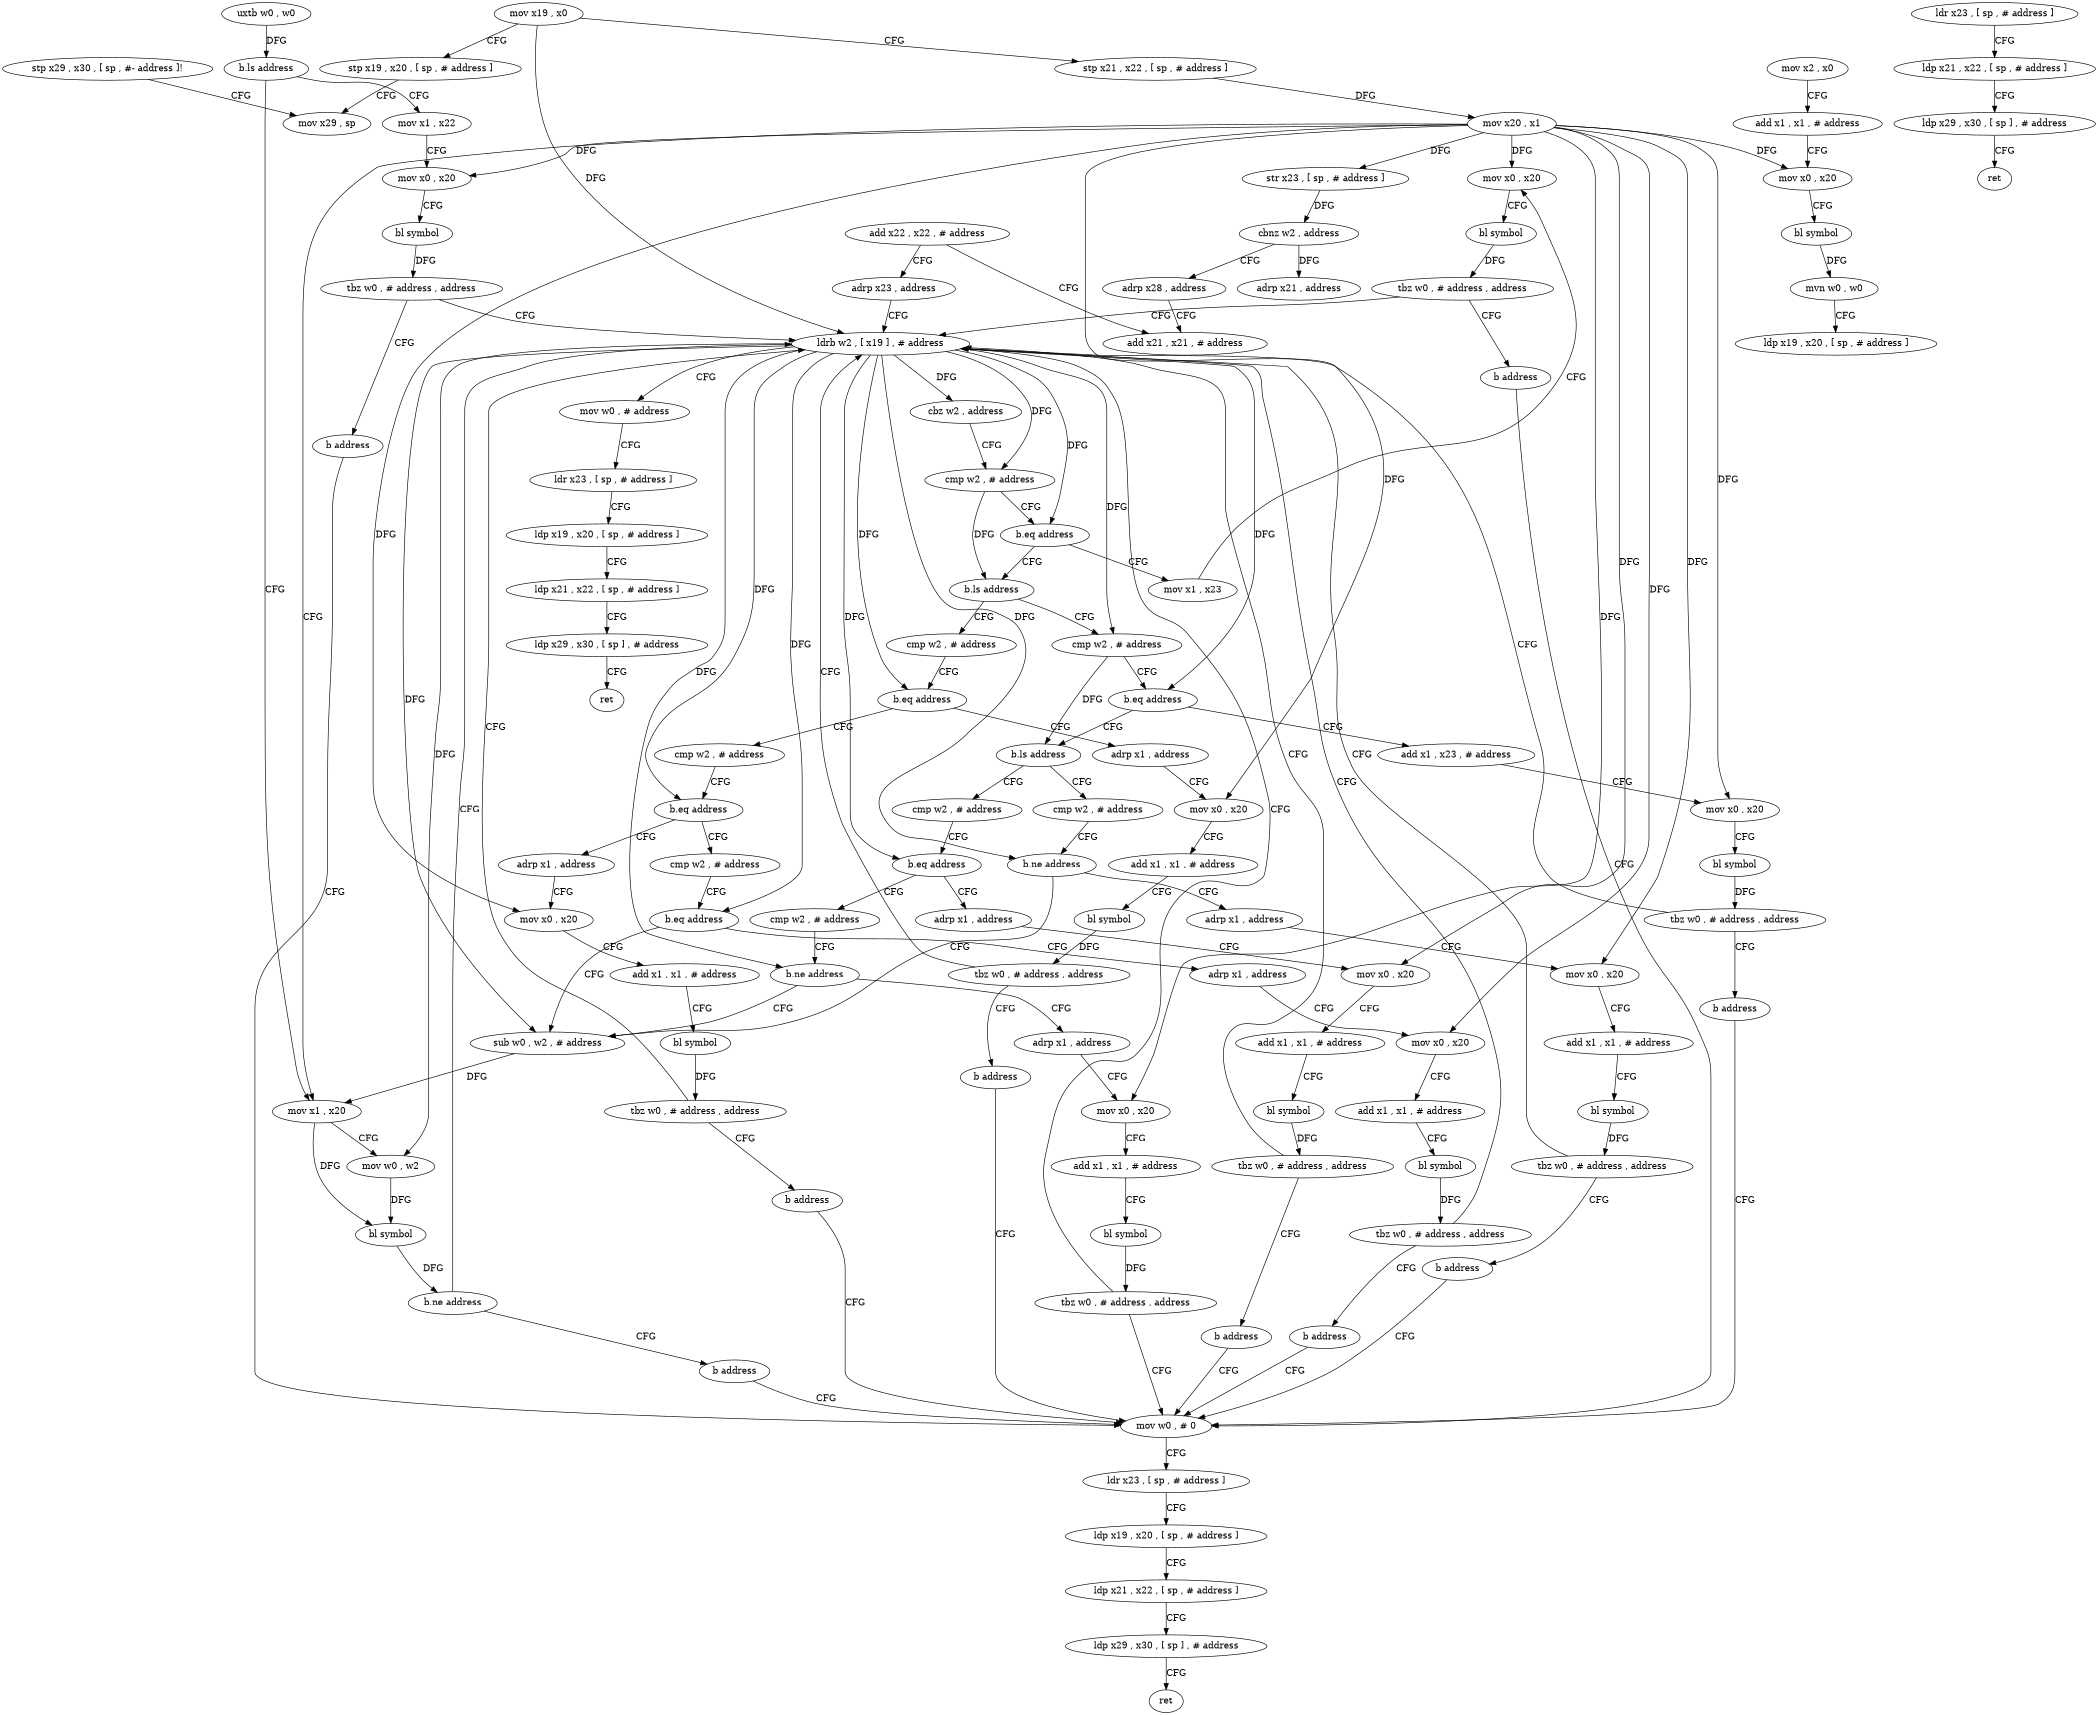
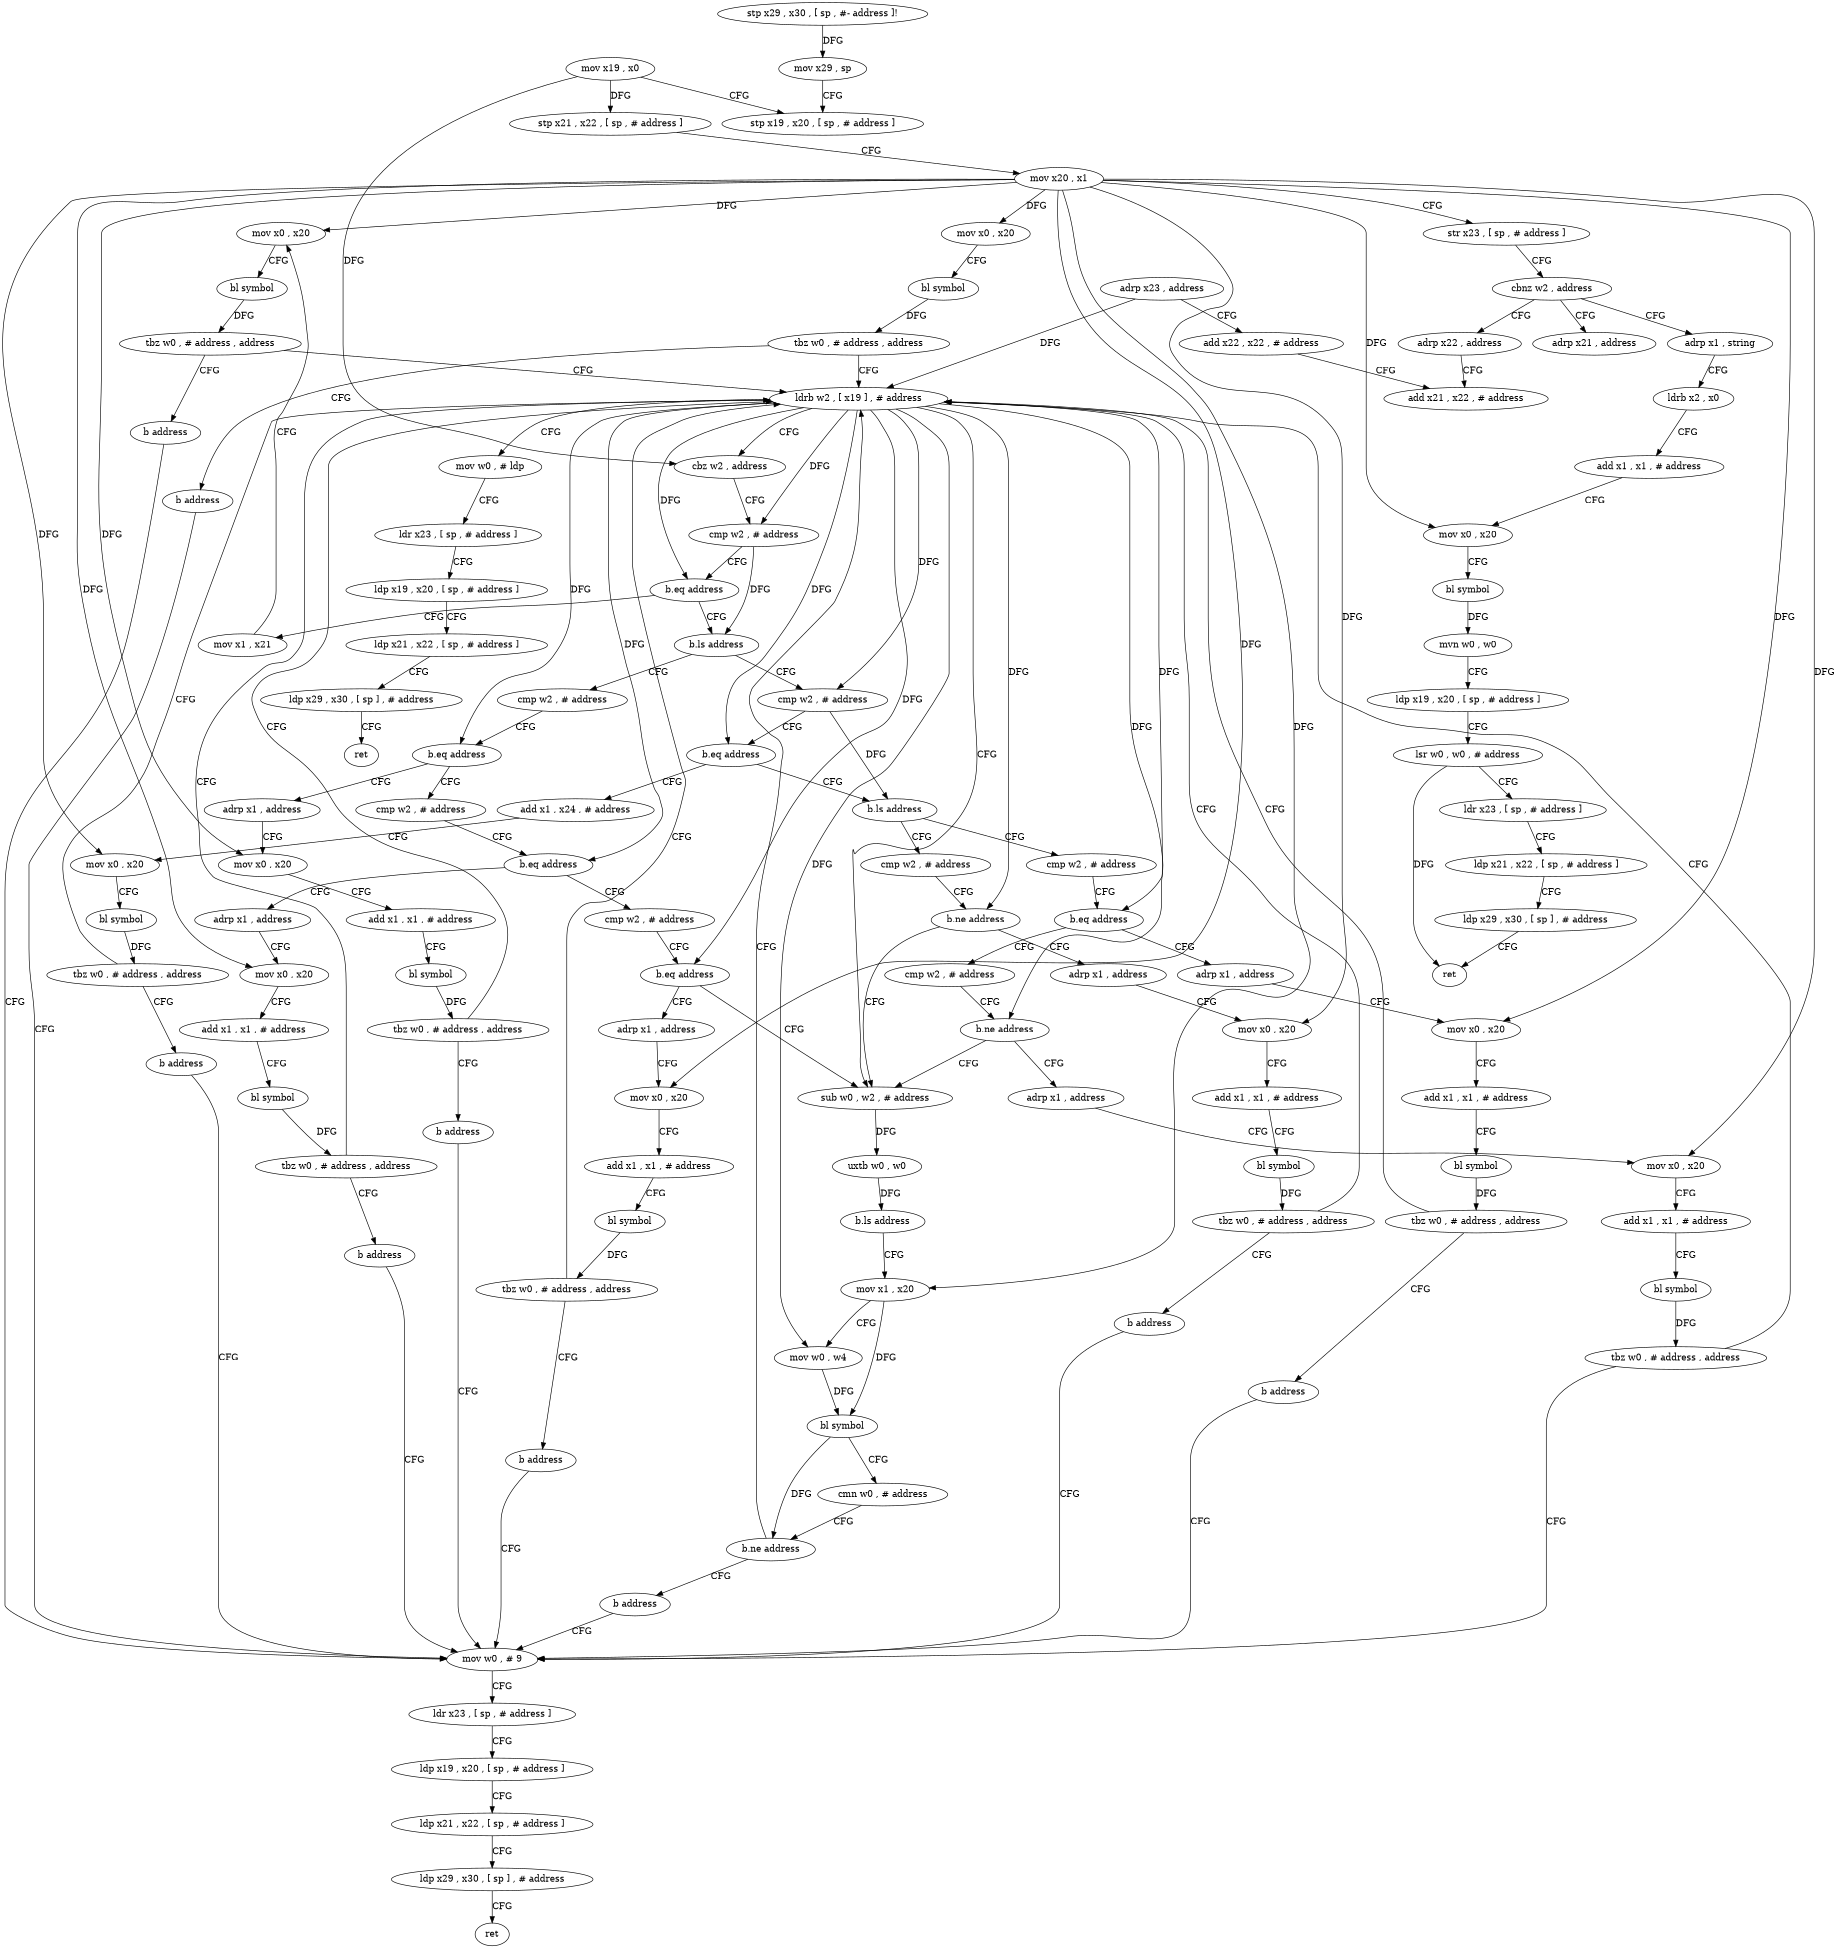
(894, 41) -> (621, 96)
(1808, 69) -> (1694, 399)
(372, 94) -> (823, 93)
(241, 96) -> (833, 41)
(1366, 96) -> (871, 151)
(427, 124) -> none
(1441, 151) -> (1433, 206)
(1324, 206) -> (1542, 261)
(628, 228) -> (343, 331)
(912, 259) -> (1209, 315)
(1309, 261) -> (1585, 316)
(1164, 289) -> (1460, 344)
(898, 316) -> (1051, 344)
(1185, 344) -> (1466, 399)
none -> (1720, 344)
(947, 378) -> (789, 433)
(625, 412) -> (490, 467)
(1193, 590) -> (243, 645)
(313, 618) -> (1304, 728)
(415, 700) -> (987, 755)
(1456, 755) -> (576, 810)
none -> (1468, 755)
(433, 1077) -> (876, 1129)
(391, 1167) -> (818, 1358)
(1166, 1426) -> (492, 1659)
none -> (883, 1495)
